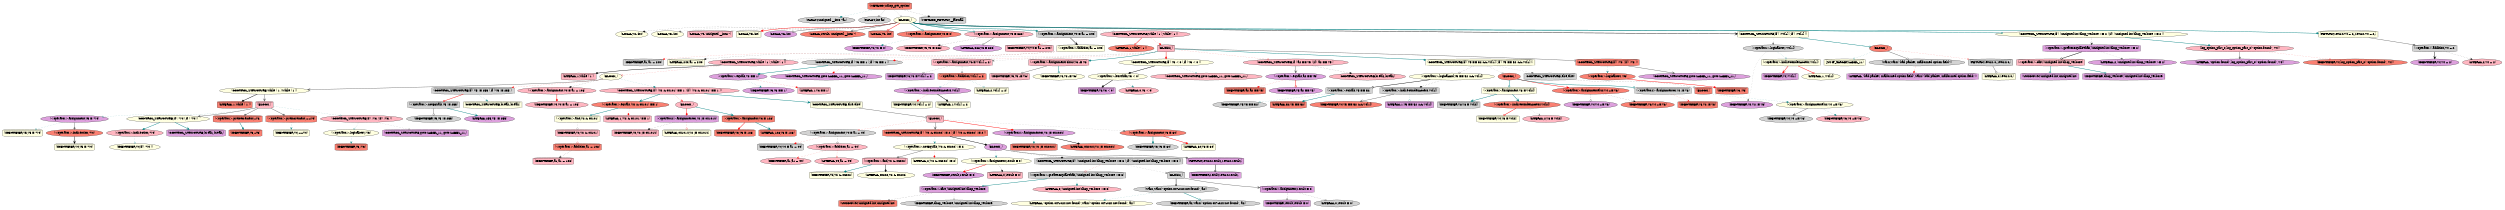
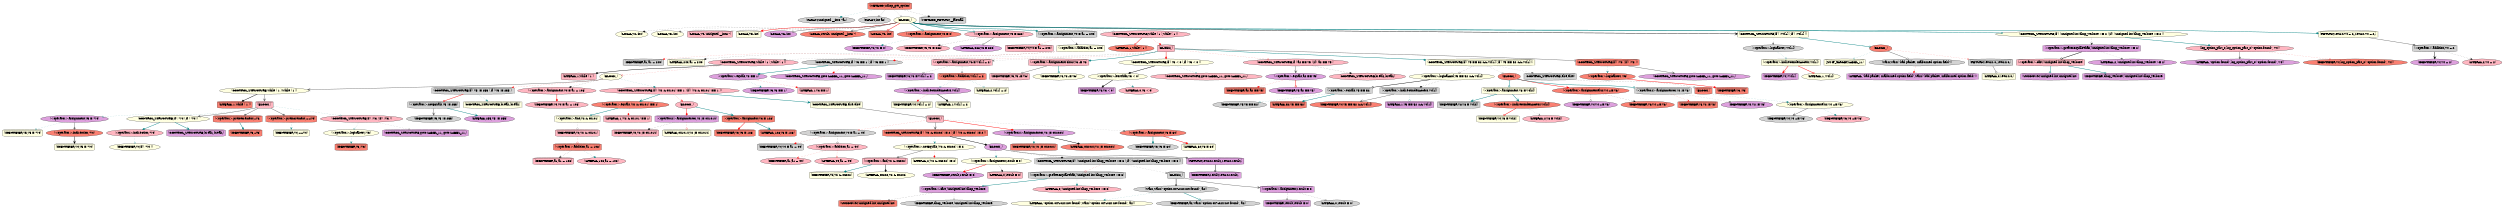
(1073, 41) -> (1073, 41)
(1753, 73) -> (1706, 98)
(434, 111) -> (434, 111)
none -> (602, 161)
